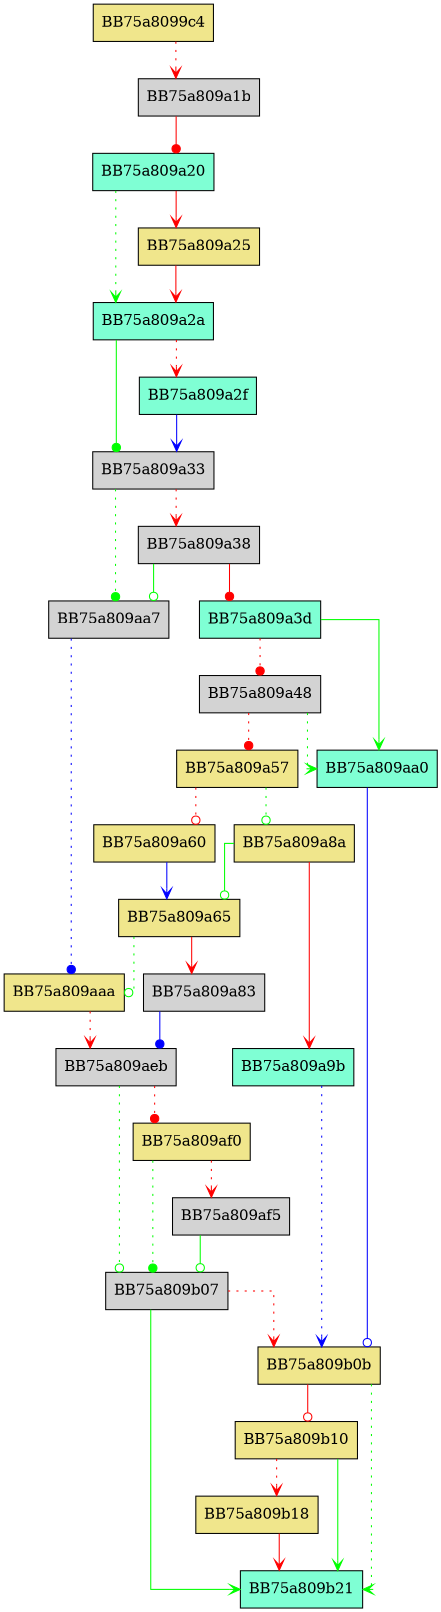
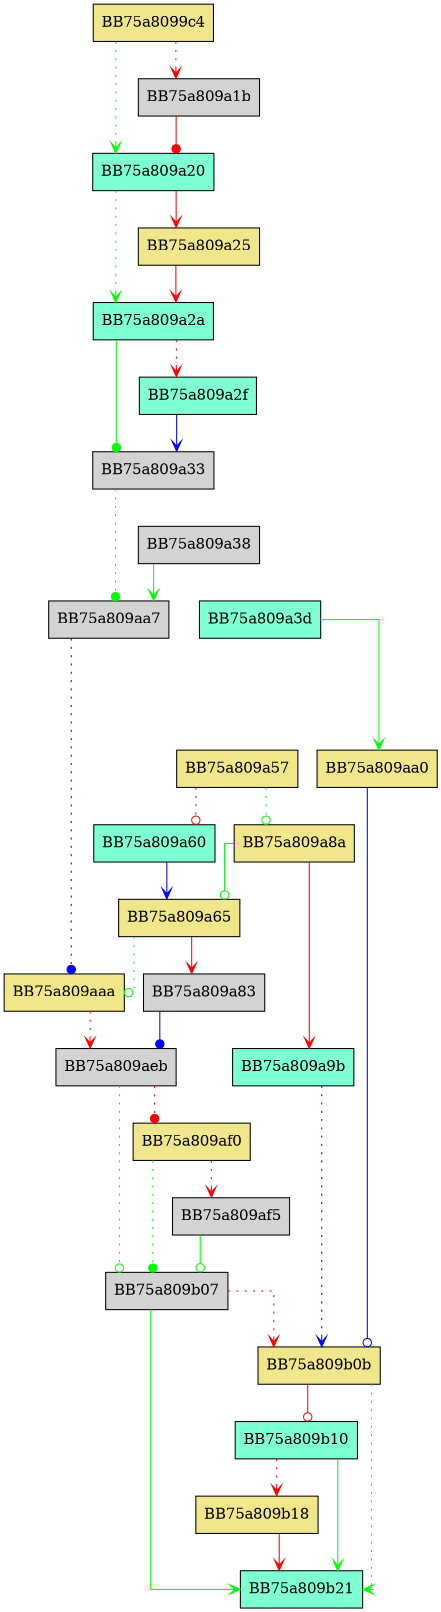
none -> (116, 92)
(176, 502) -> none
(154, 578) -> (154, 578)
(229, 578) -> none
(260, 694) -> none
(377, 769) -> (377, 769)
(154, 843) -> (154, 843)
(296, 1440) -> (296, 1440)
